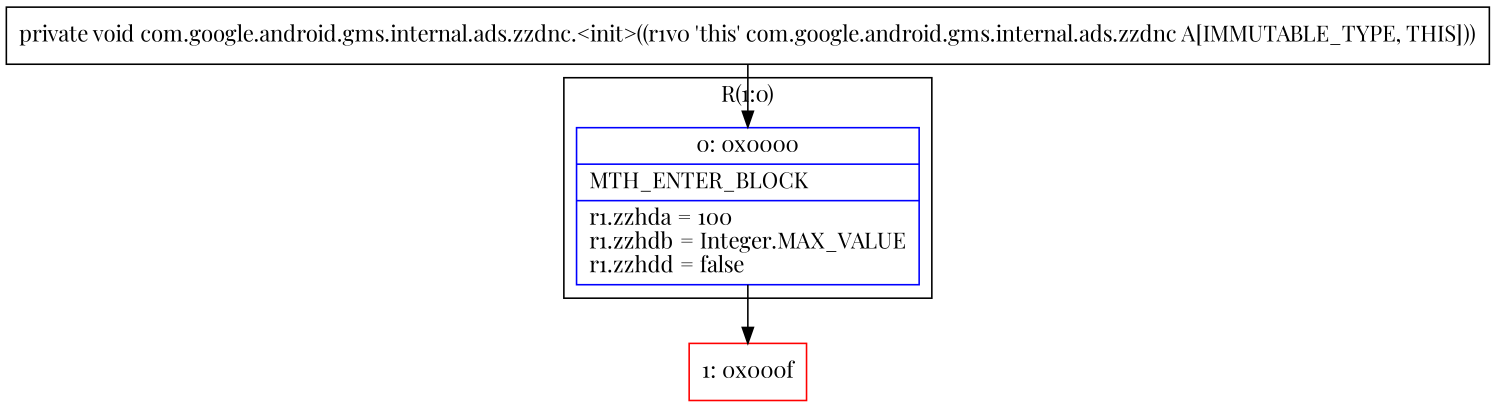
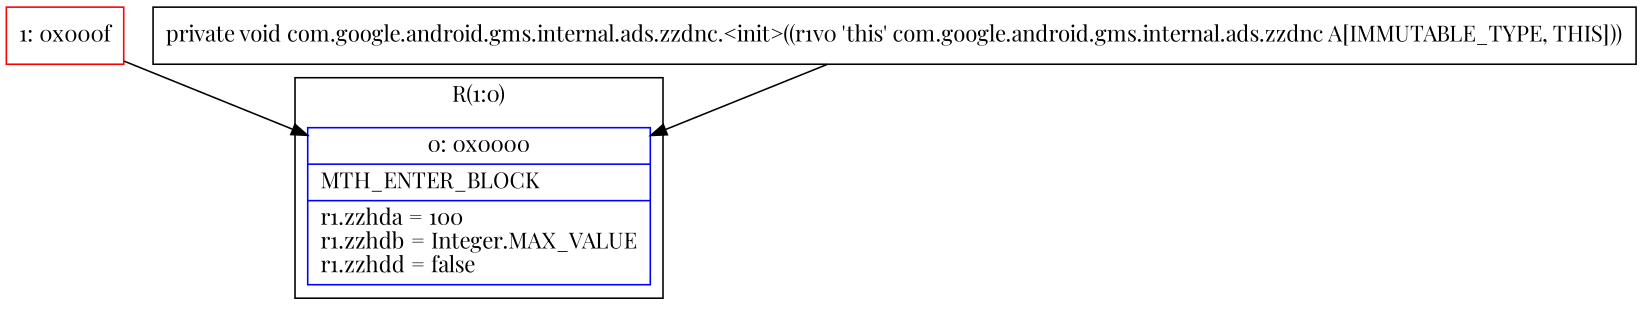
(748, 308) -> (208, 95)
